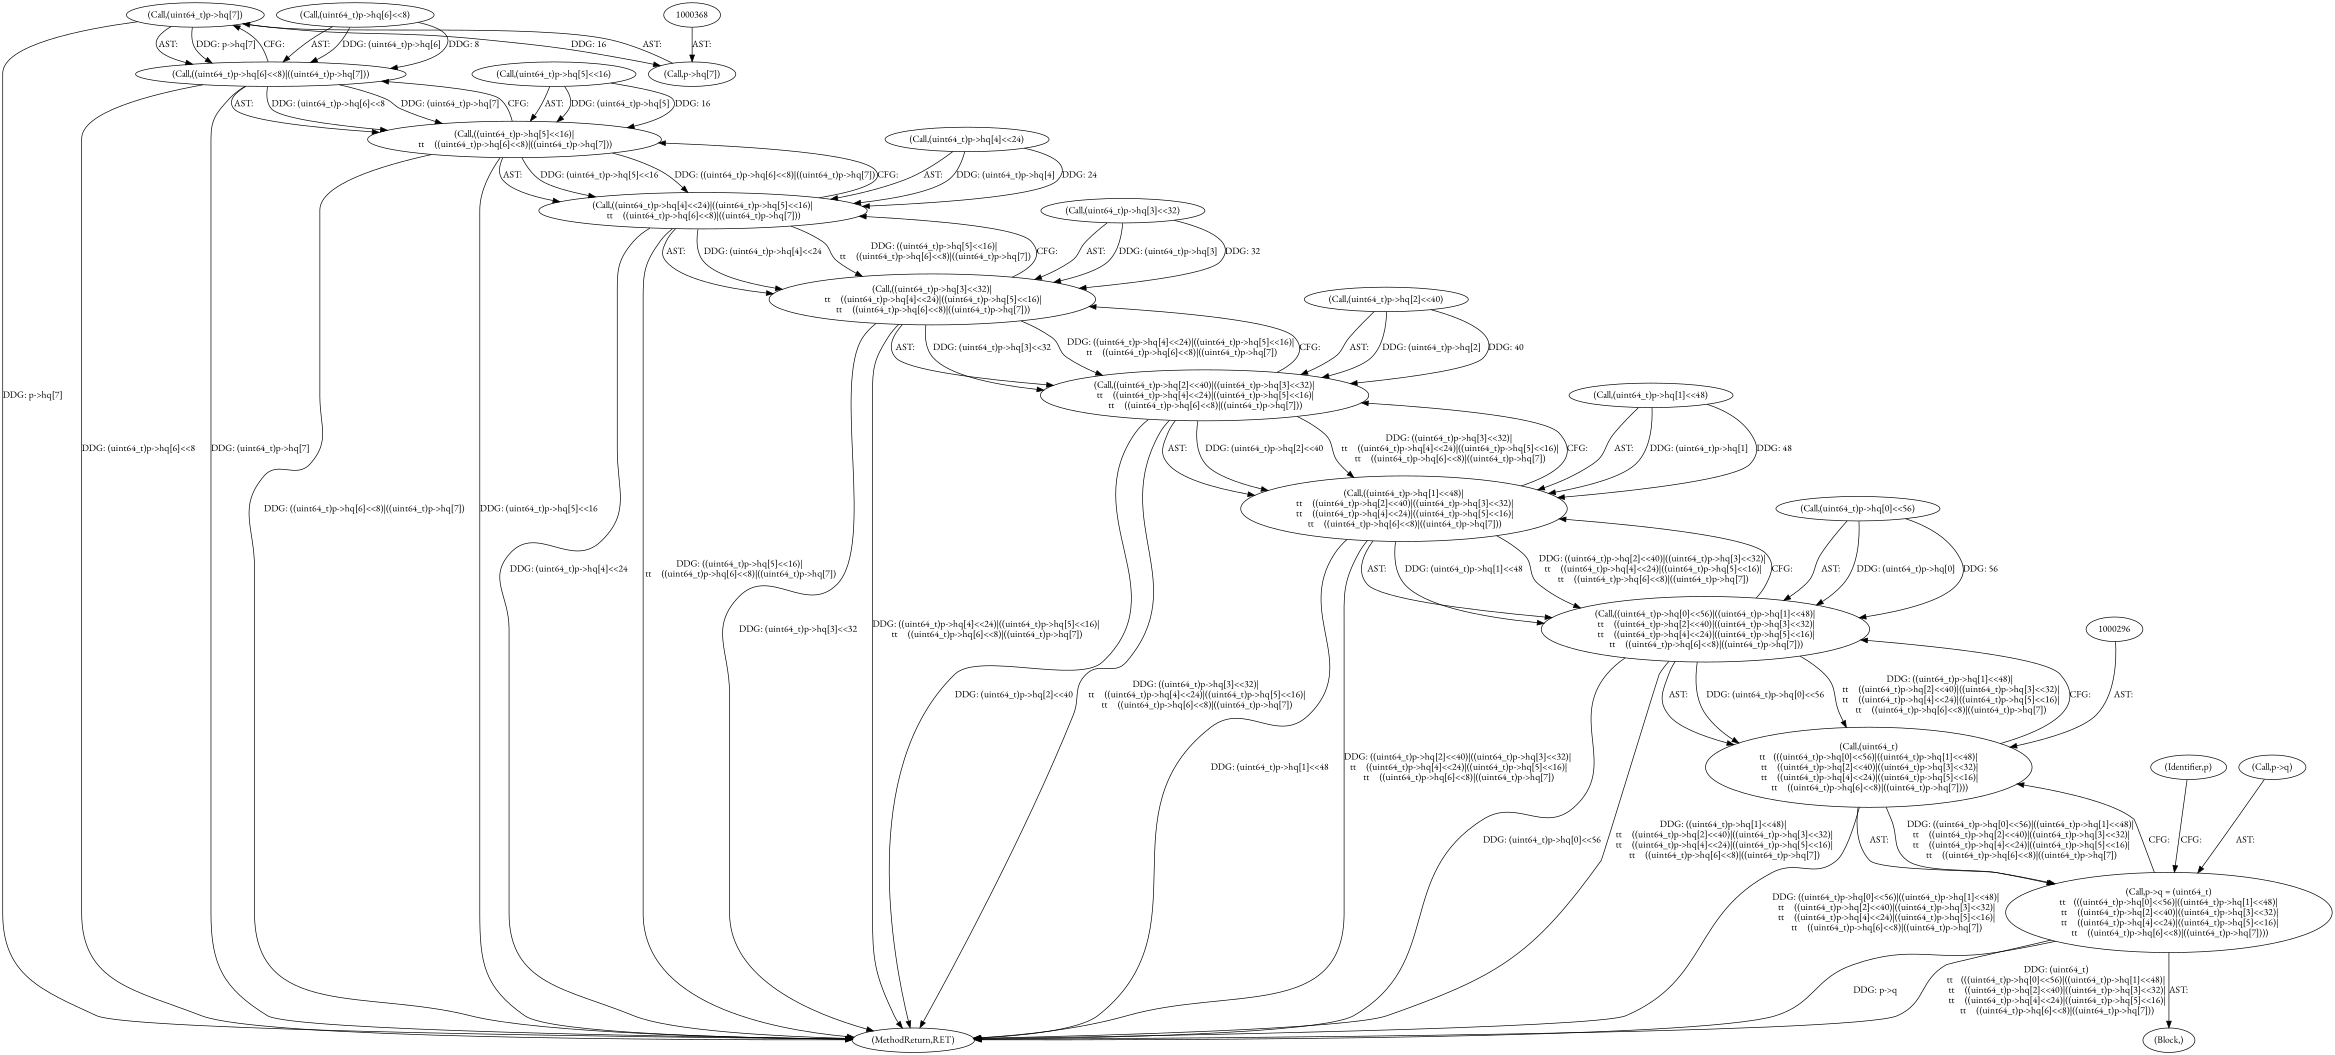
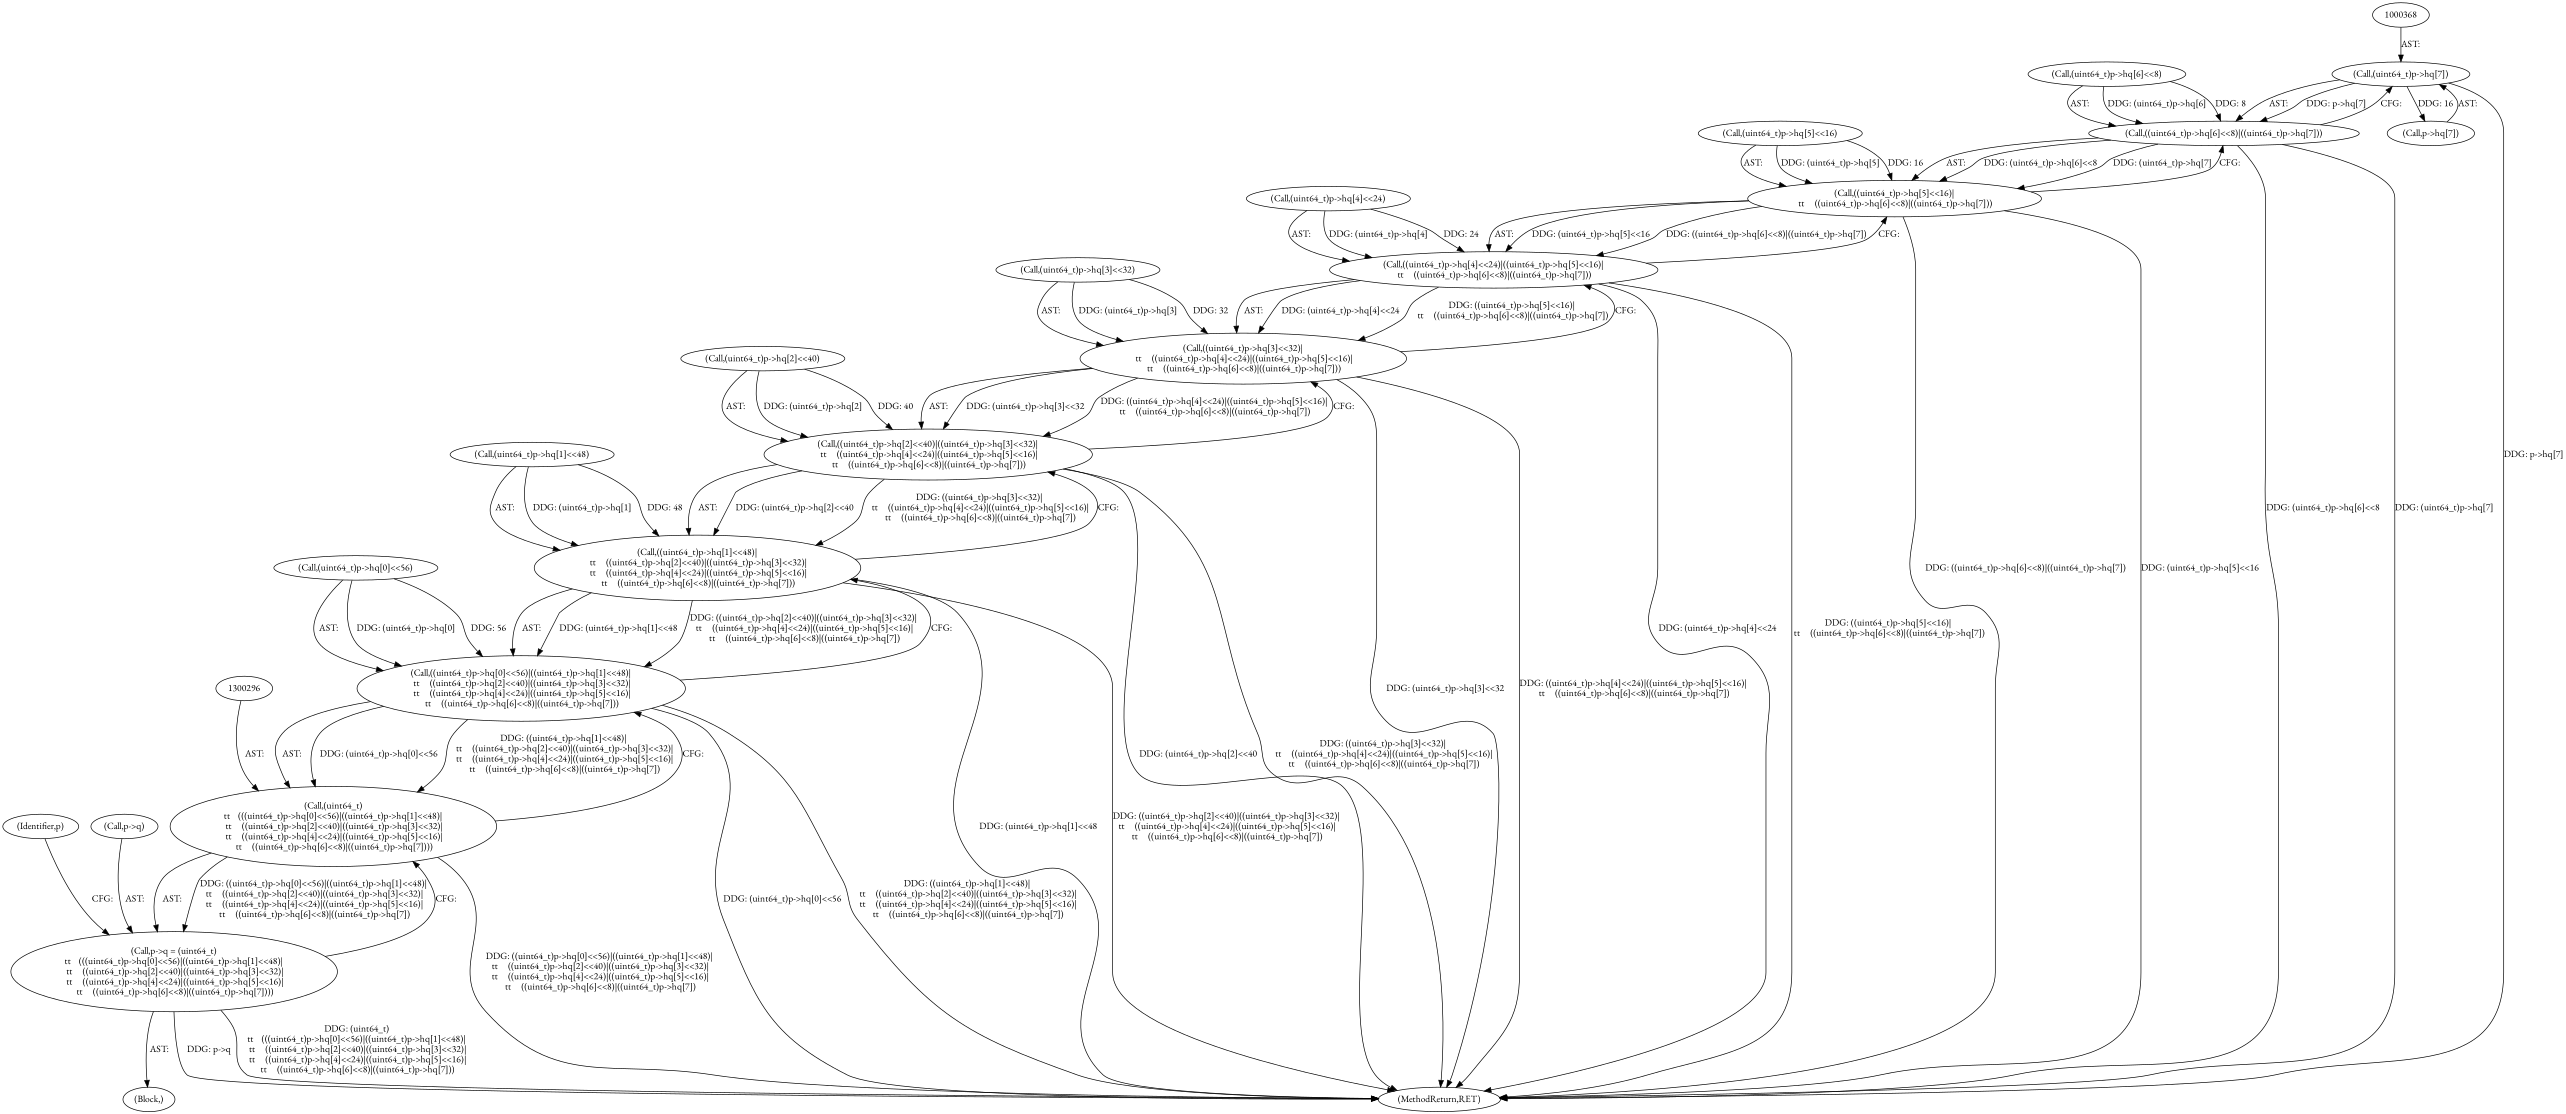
(692, 41) -> (2401, 41)
(2114, 629) -> (244, 688)
